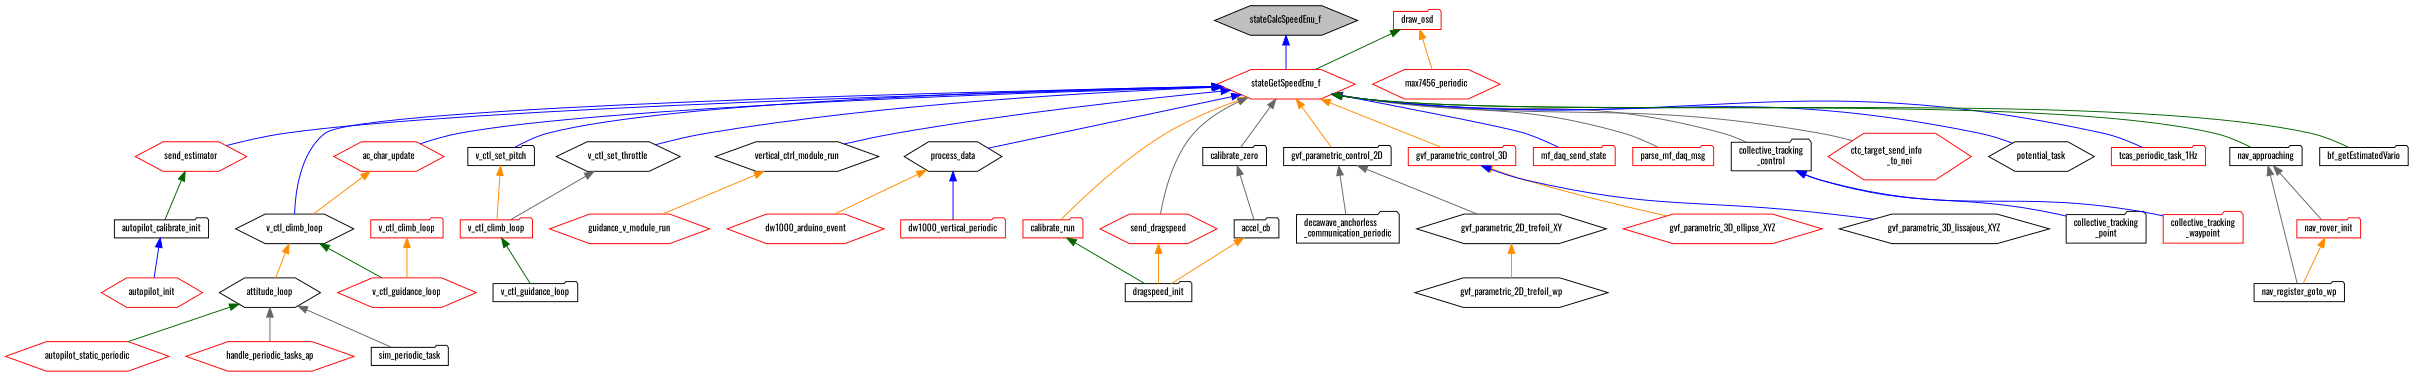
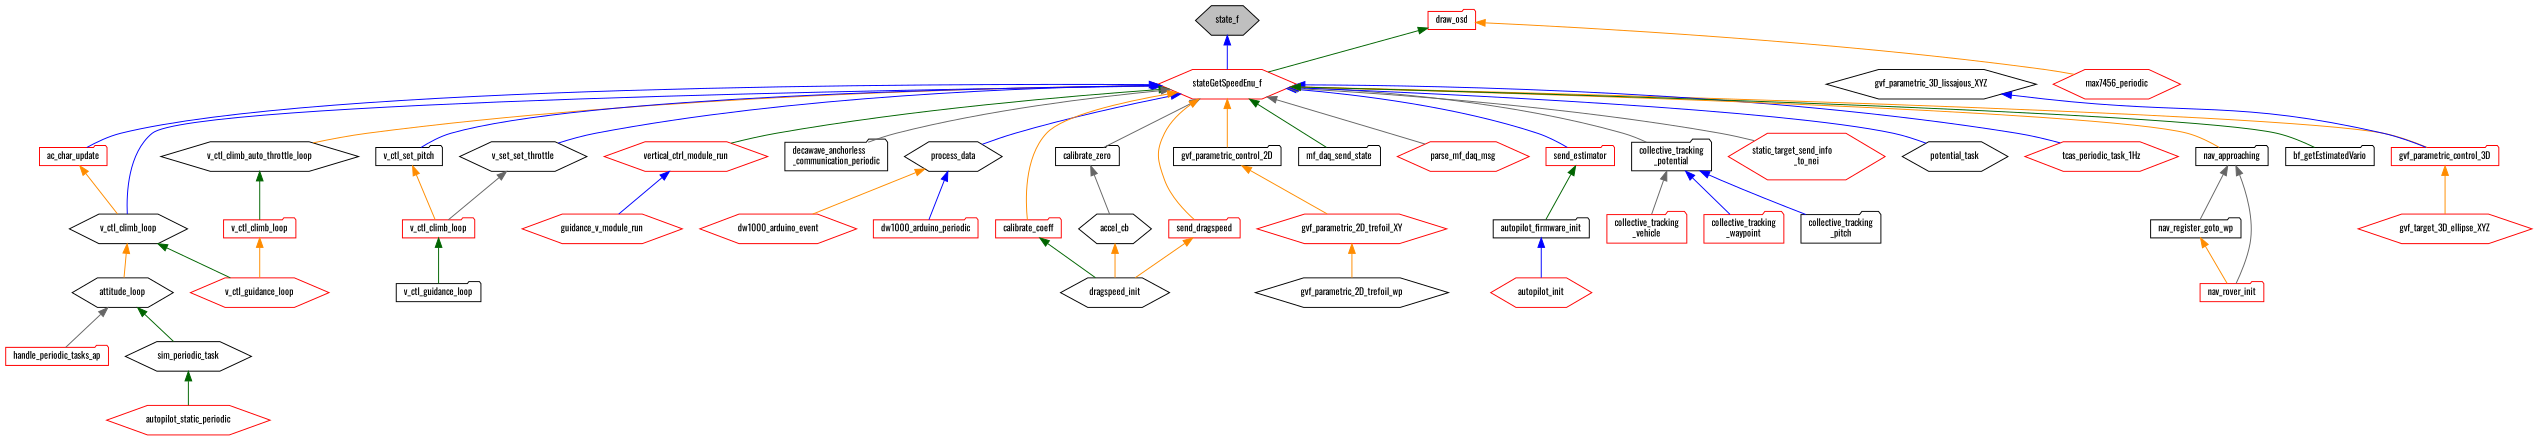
(1286, 20) -> (1227, 20)
(1798, 108) -> (1762, 103)
(1032, 113) -> (944, 109)
(1452, 117) -> (1292, 126)
(1184, 147) -> (1159, 162)
(191, 157) -> (1580, 157)
none -> (260, 157)
(389, 157) -> (73, 157)
(618, 157) -> (523, 157)
(797, 157) -> (686, 157)
(1574, 157) -> (1340, 157)
(1673, 157) -> (1463, 157)
(1771, 157) -> (1672, 157)
(1900, 157) -> (1807, 157)
(2158, 157) -> (2102, 157)
(1422, 192) -> (1289, 192)
(709, 195) -> (640, 196)
(1343, 195) -> (1013, 110)
(1680, 203) -> (2221, 110)
(161, 229) -> (1541, 229)
(953, 229) -> (926, 229)
(1053, 229) -> (1028, 229)
(1159, 229) -> (1204, 229)
(1256, 229) -> (1115, 229)
(1511, 229) -> (1352, 229)
none -> (1647, 229)
(1723, 229) -> (2445, 229)
(2106, 229) -> (1841, 229)
(2312, 265) -> (2216, 265)
(1159, 293) -> (1115, 293)
(179, 324) -> (188, 393)
(349, 329) -> (159, 328)
(270, 356) -> (57, 356)
(410, 356) -> (188, 356)
